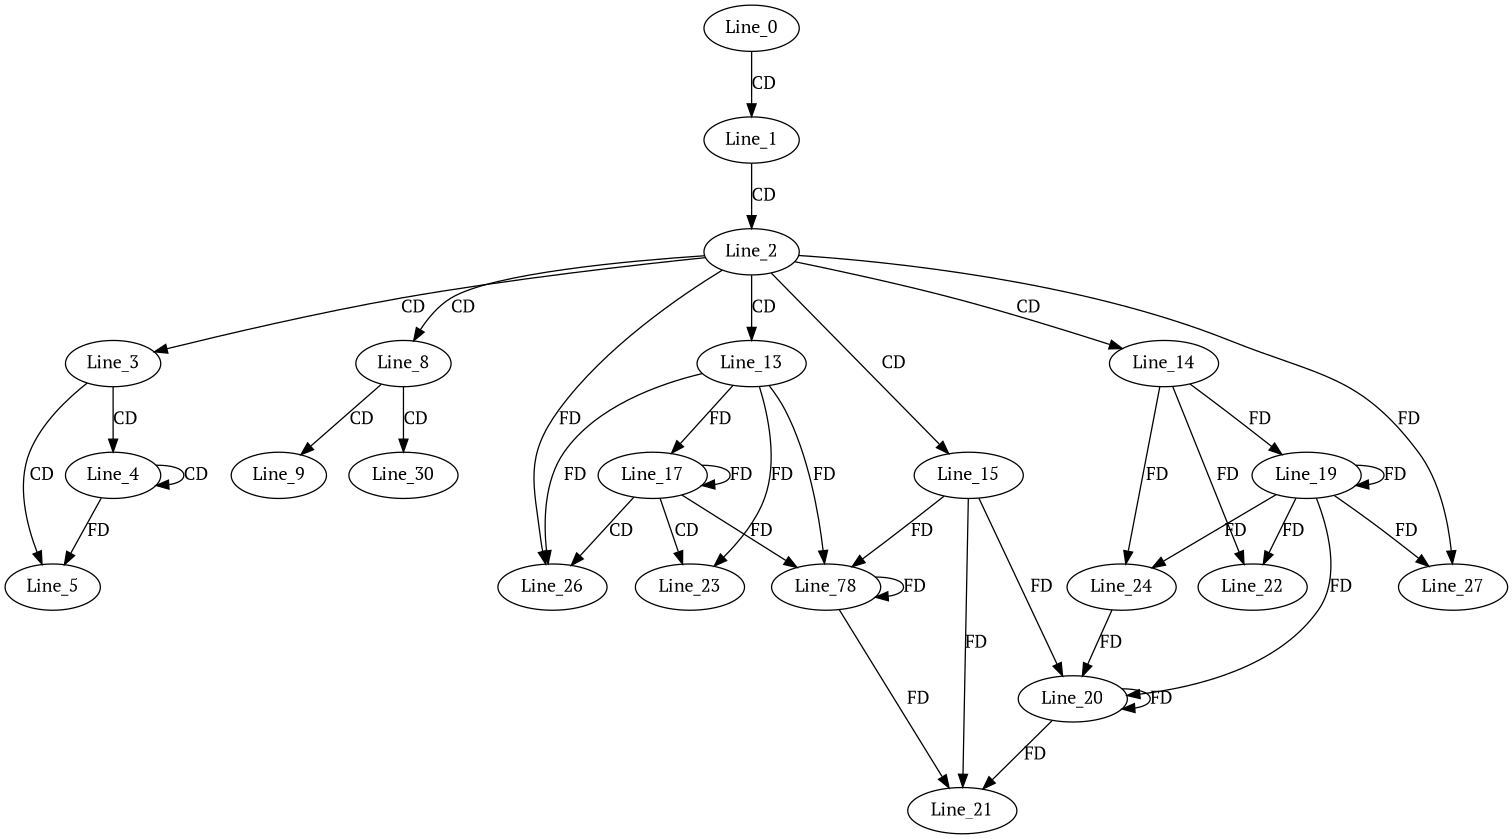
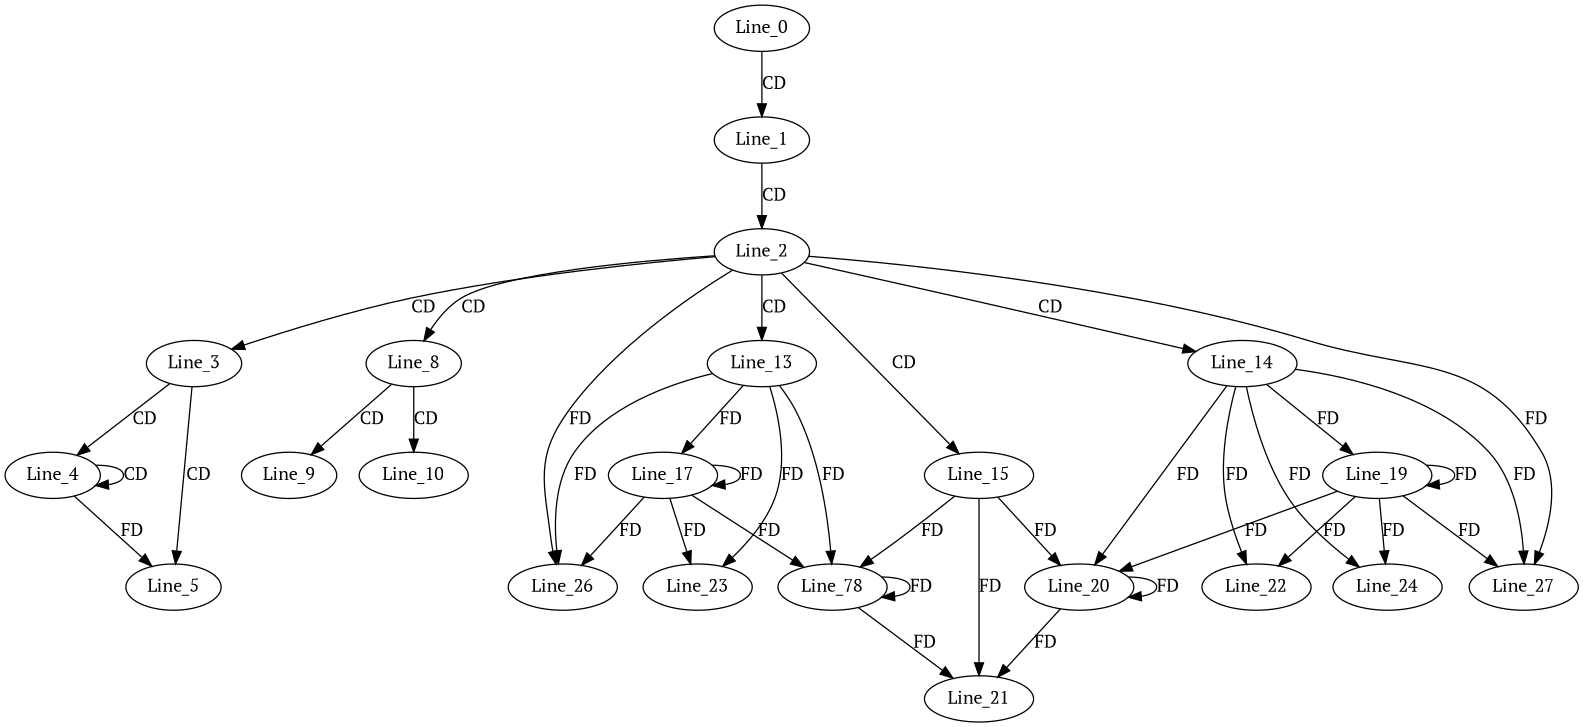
none -> (1447, 418)
(403, 475) -> (414, 475)
(621, 531) -> (631, 531)
(687, 531) -> (695, 531)
(1100, 637) -> (1165, 470)
